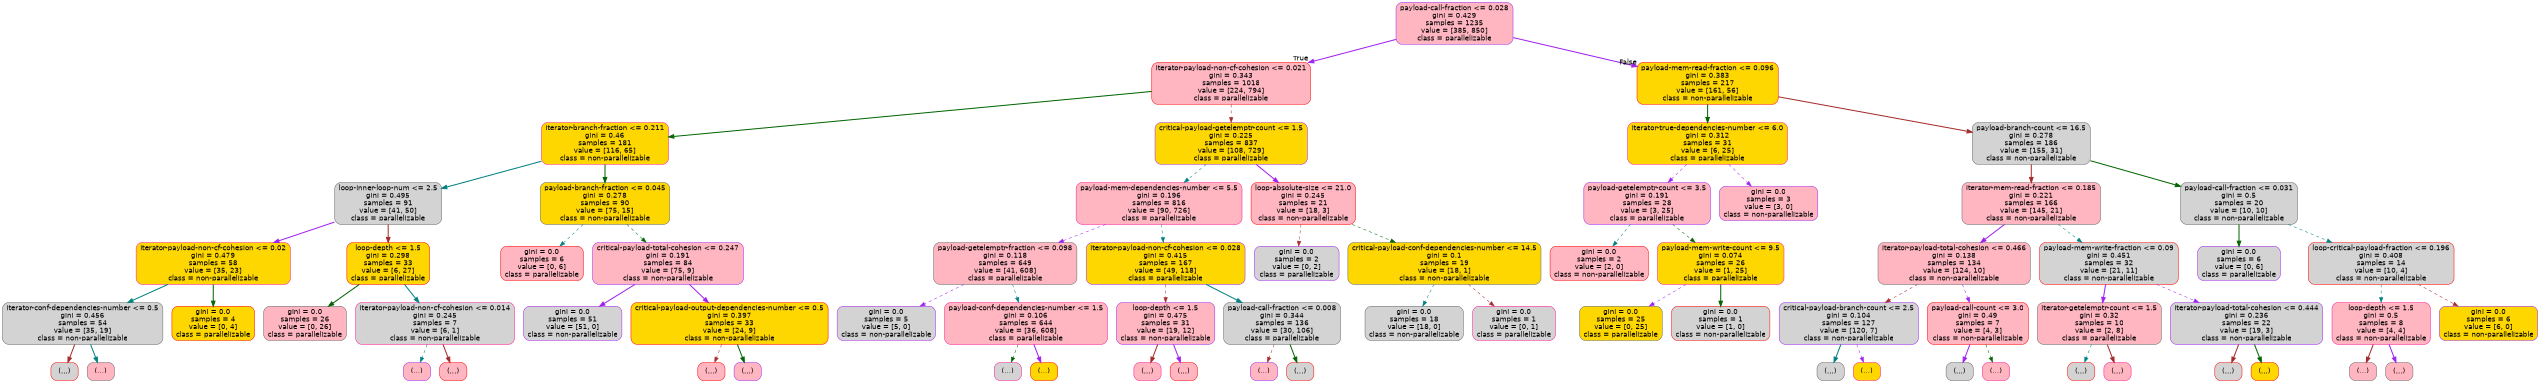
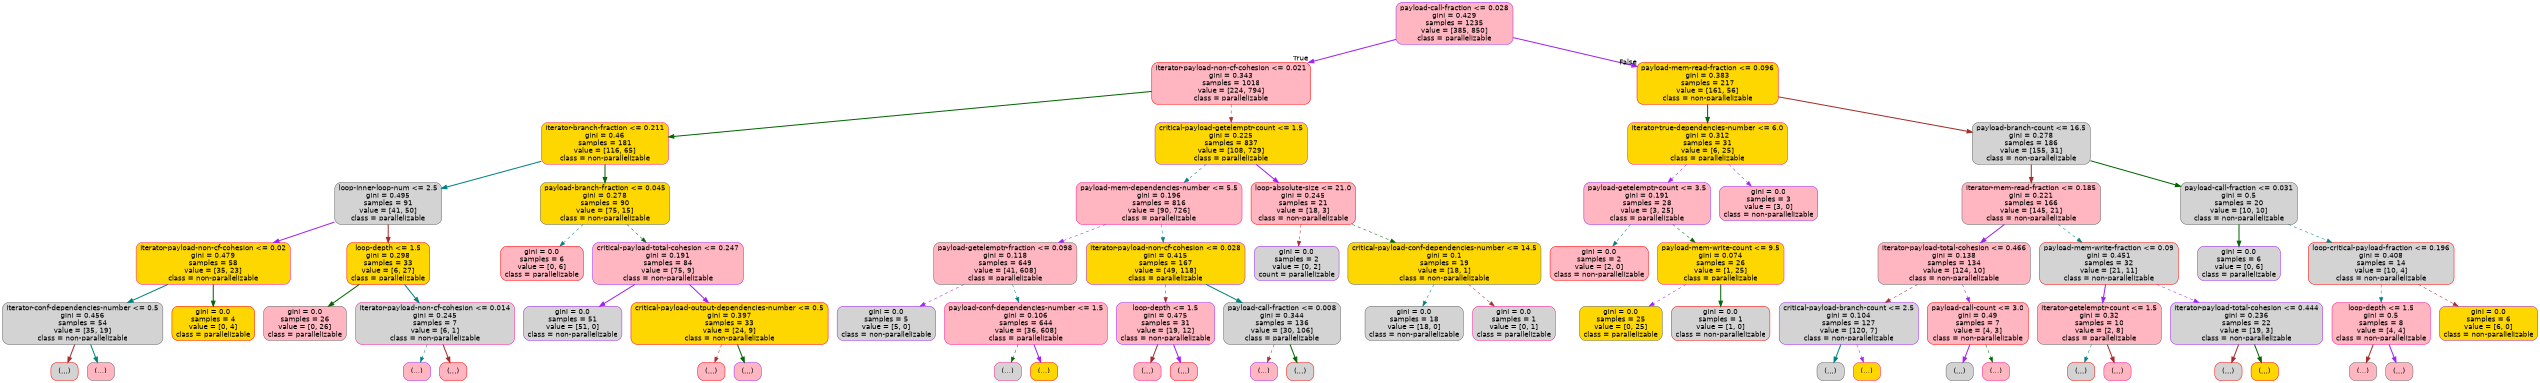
(1297, 263) -> (1297, 263)
